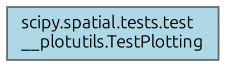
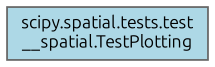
(113, 33) -> (108, 33)
